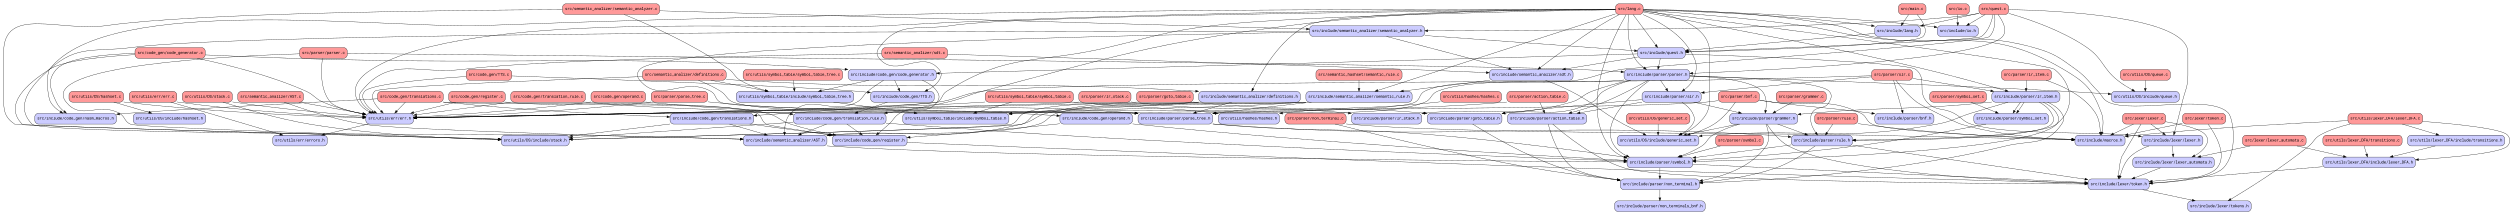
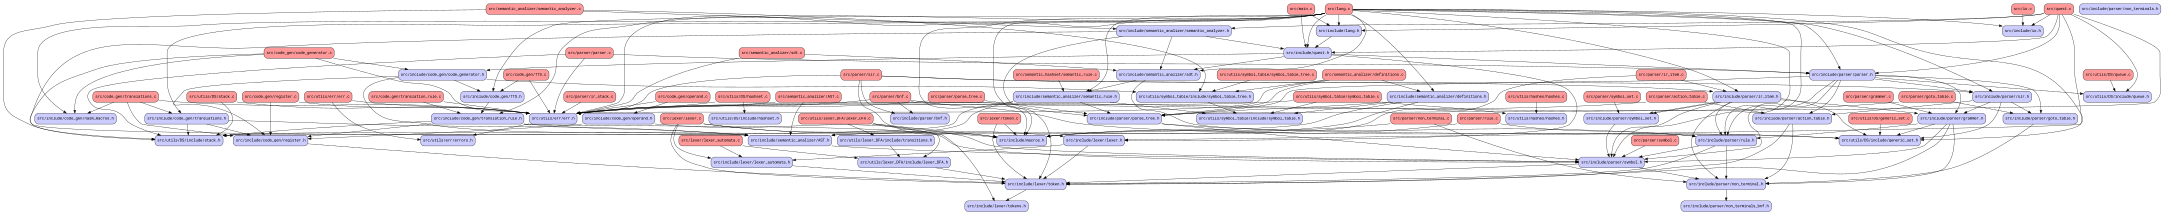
none -> (2120, 9)
(1387, 119) -> none
(2363, 141) -> none
